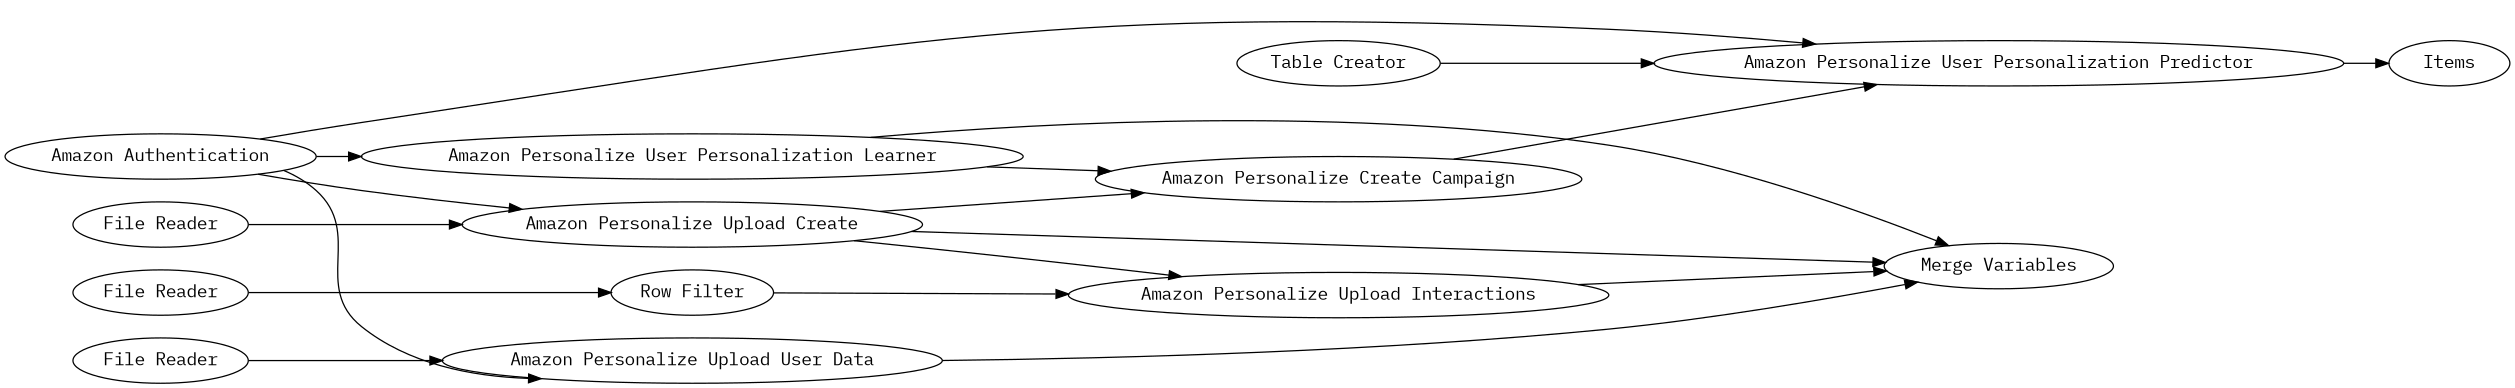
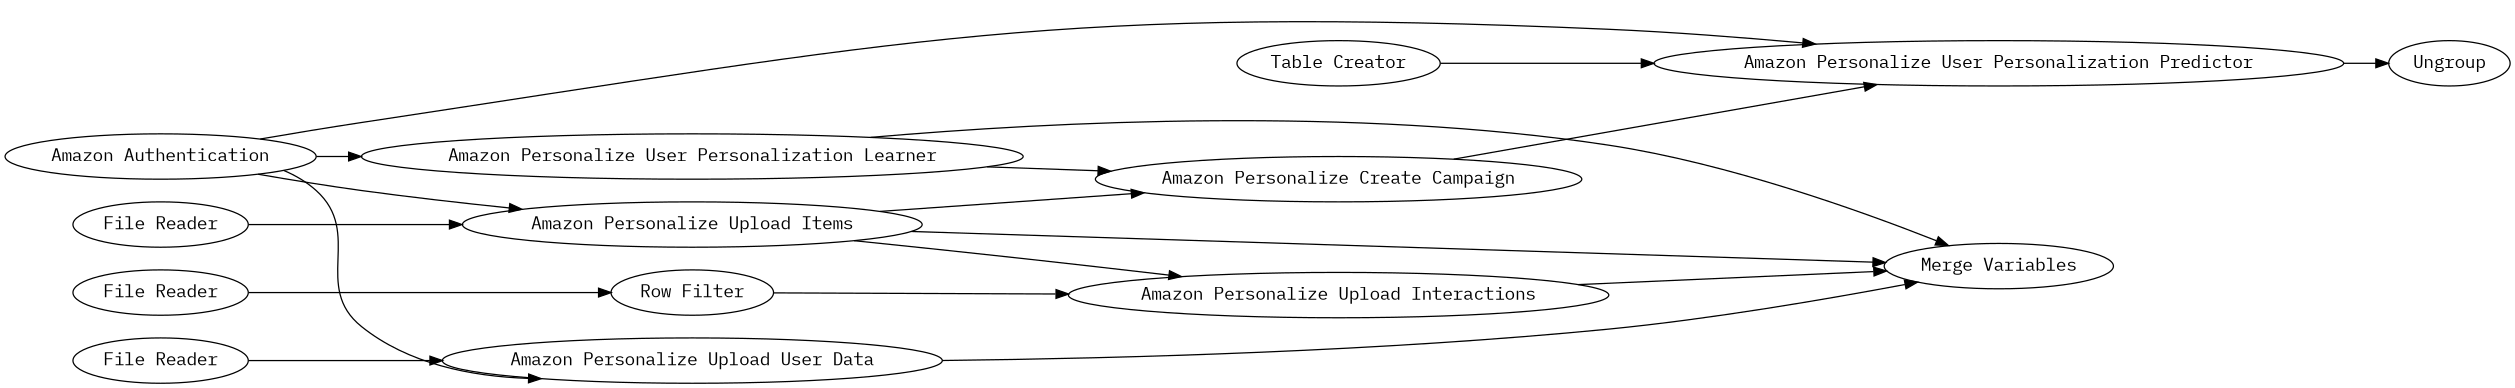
(2449, 63) -> (2449, 63)
(692, 225) -> (692, 225)
